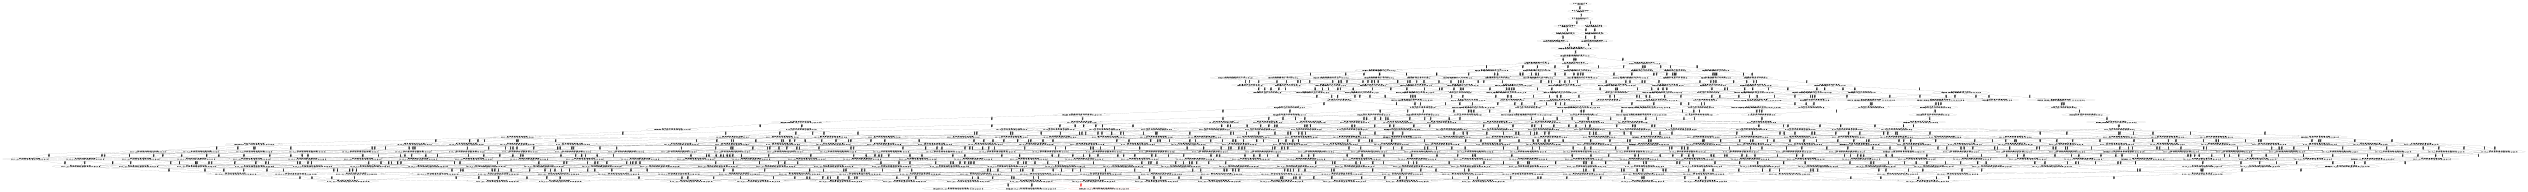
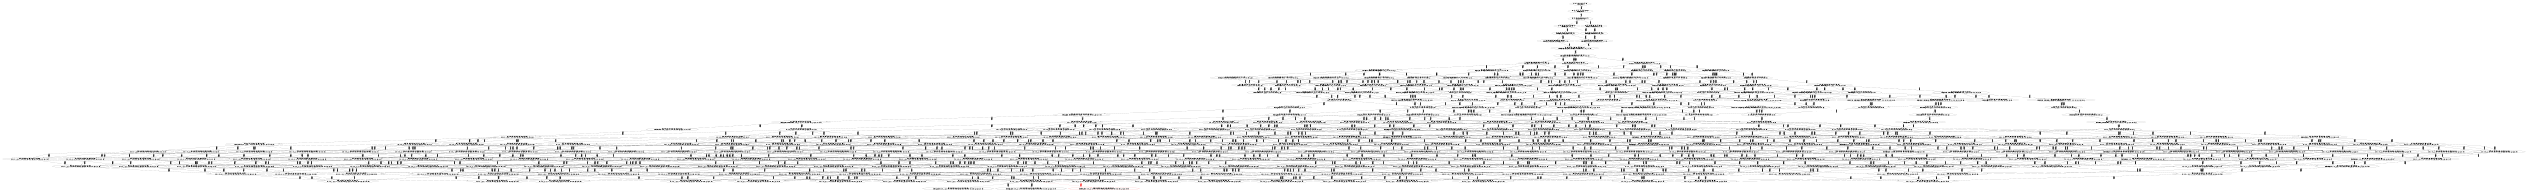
(1579, 7) -> (1581, 8)
